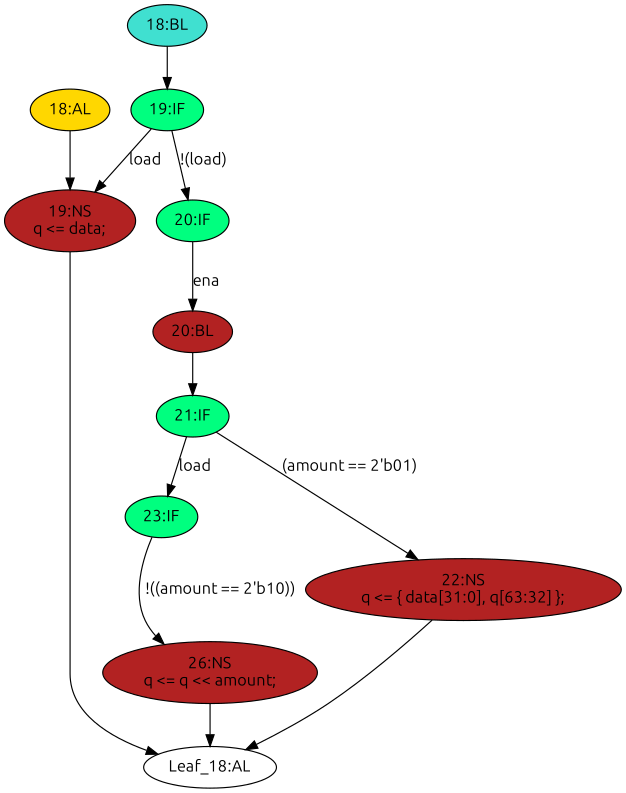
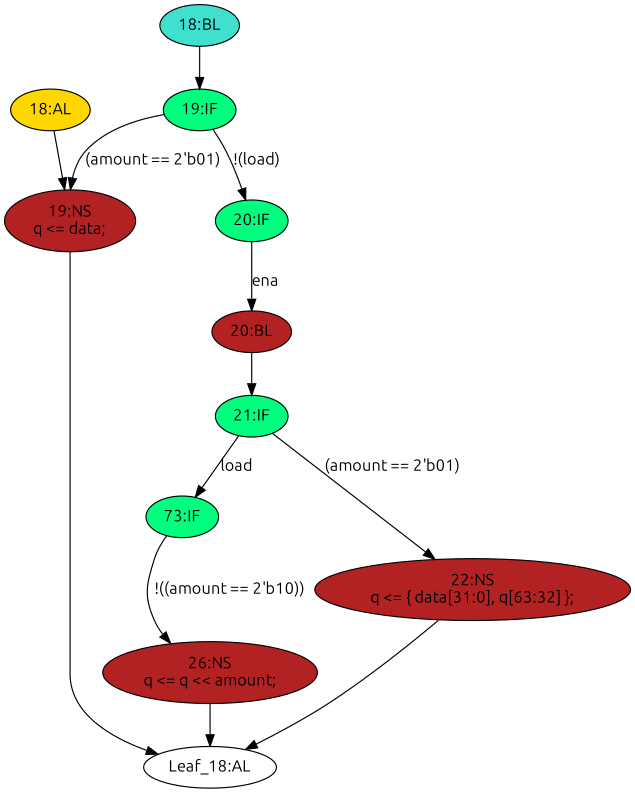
(145, 160) -> (153, 160)
(161, 517) -> (182, 517)
